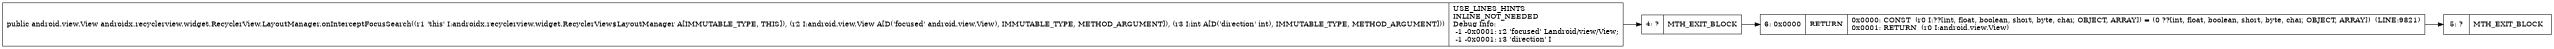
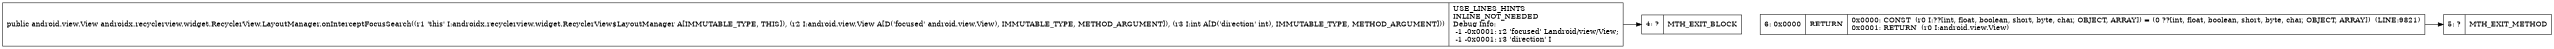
(1748, 24) -> none
(2508, 24) -> (2508, 24)
